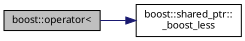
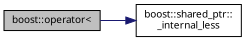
(189, 21) -> (189, 21)
